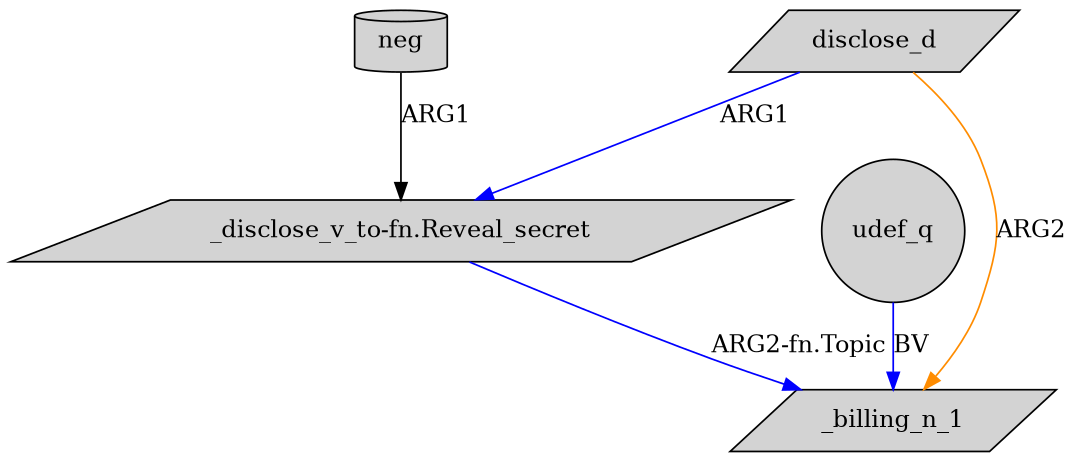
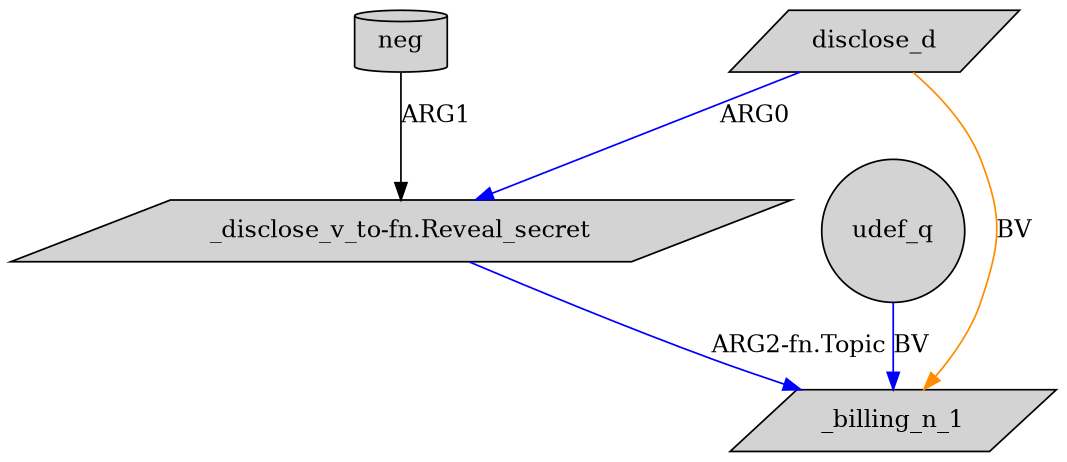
(755, 116) -> (755, 116)
(1031, 231) -> (1014, 231)
